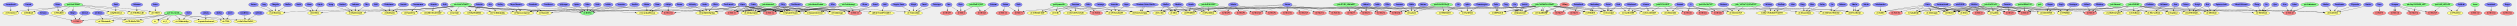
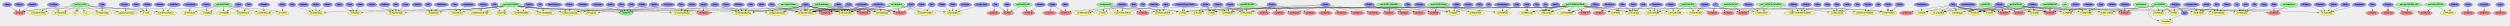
none -> (455, 5)
(621, 5) -> none
none -> (922, 5)
(1100, 5) -> (1143, 5)
(1565, 5) -> (1595, 5)
(1595, 5) -> (1622, 5)
none -> (1857, 5)
(1960, 5) -> (1985, 5)
(2241, 5) -> (2254, 5)
(2294, 5) -> none
(2475, 5) -> (2468, 5)
(73, 8) -> (130, 8)
(2160, 9) -> (2180, 9)
(881, 13) -> (925, 13)
(1140, 13) -> (1183, 13)
(2113, 13) -> (2174, 13)
